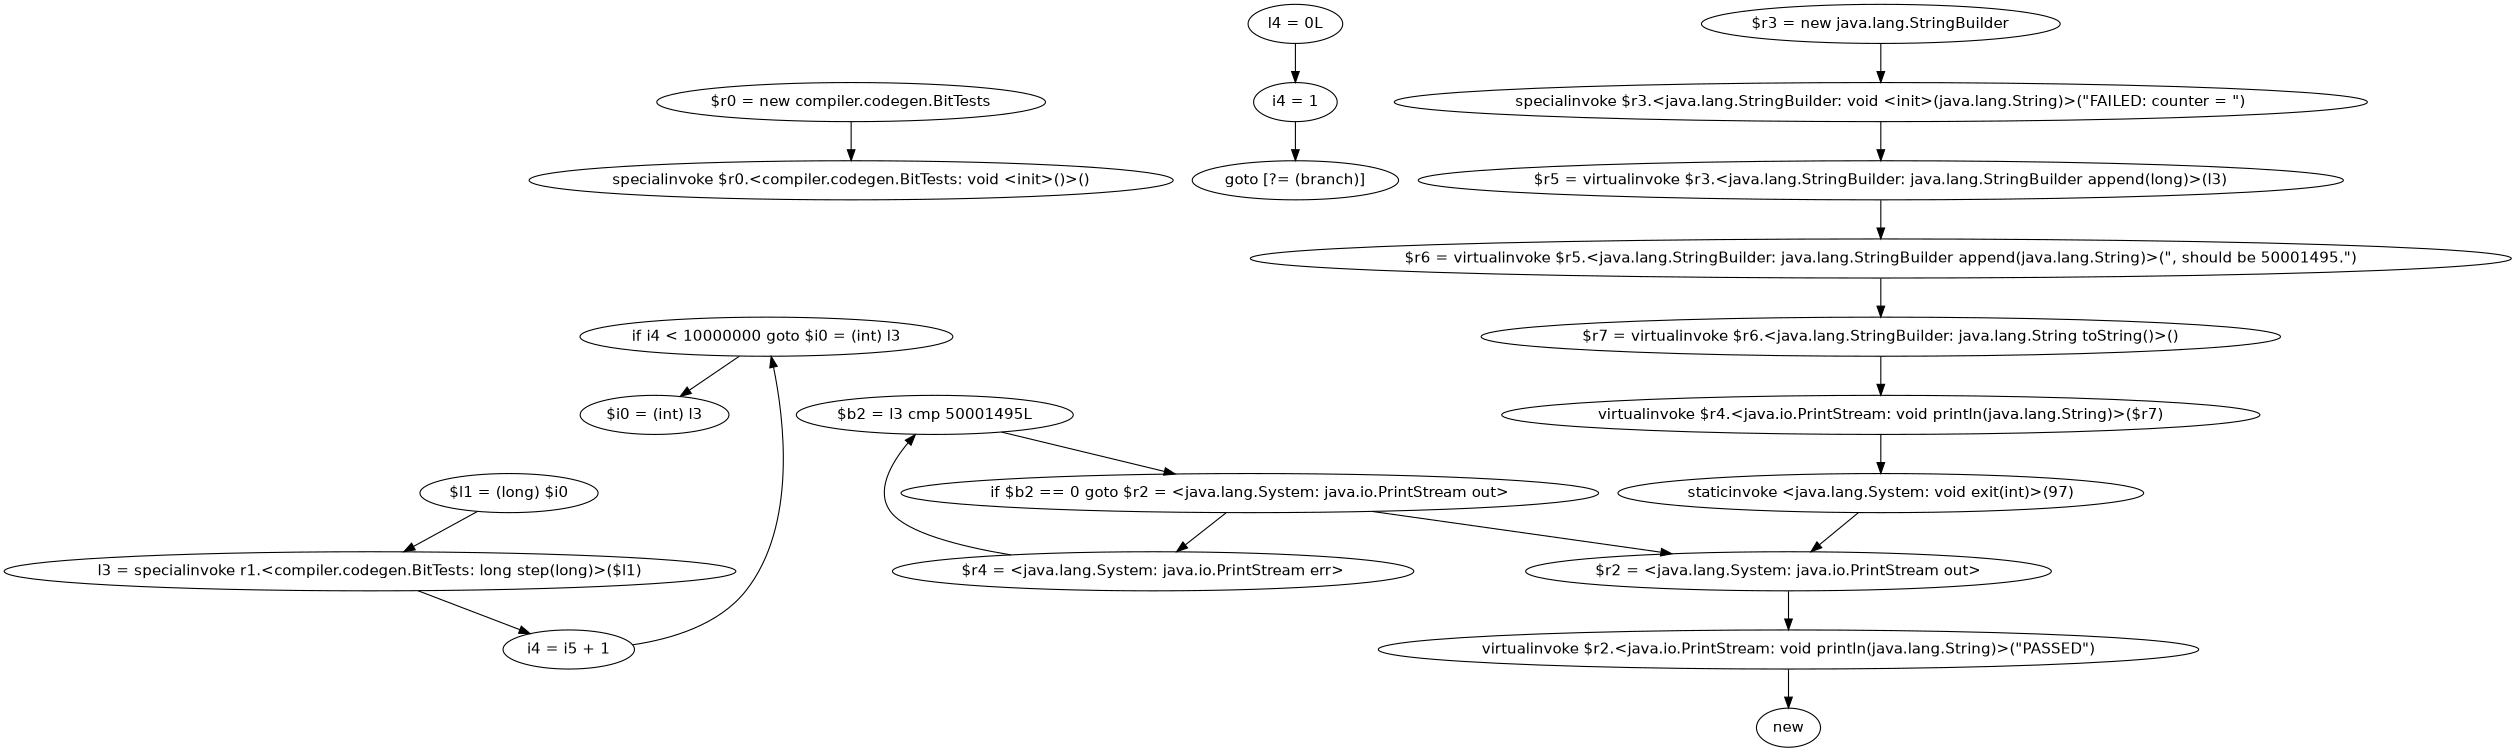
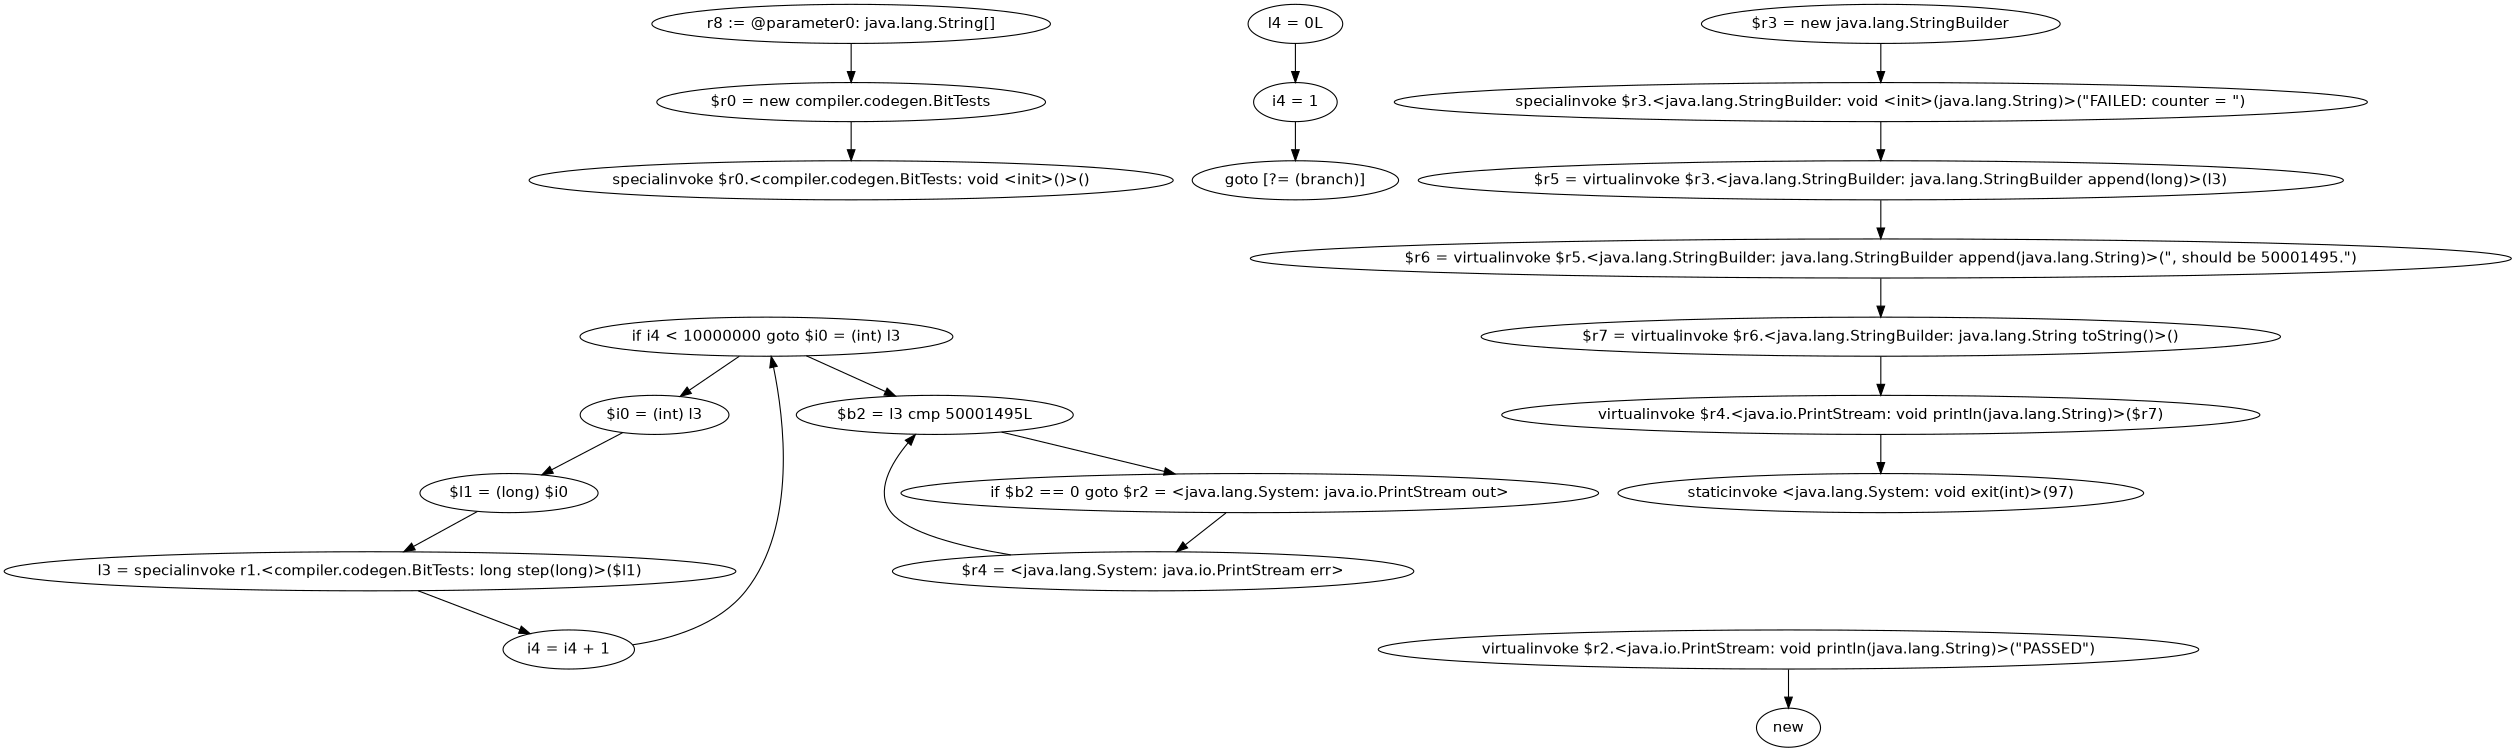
none -> (851, 24)
none -> (846, 374)
none -> (587, 451)
(1788, 571) -> none
(569, 649) -> (569, 649)
